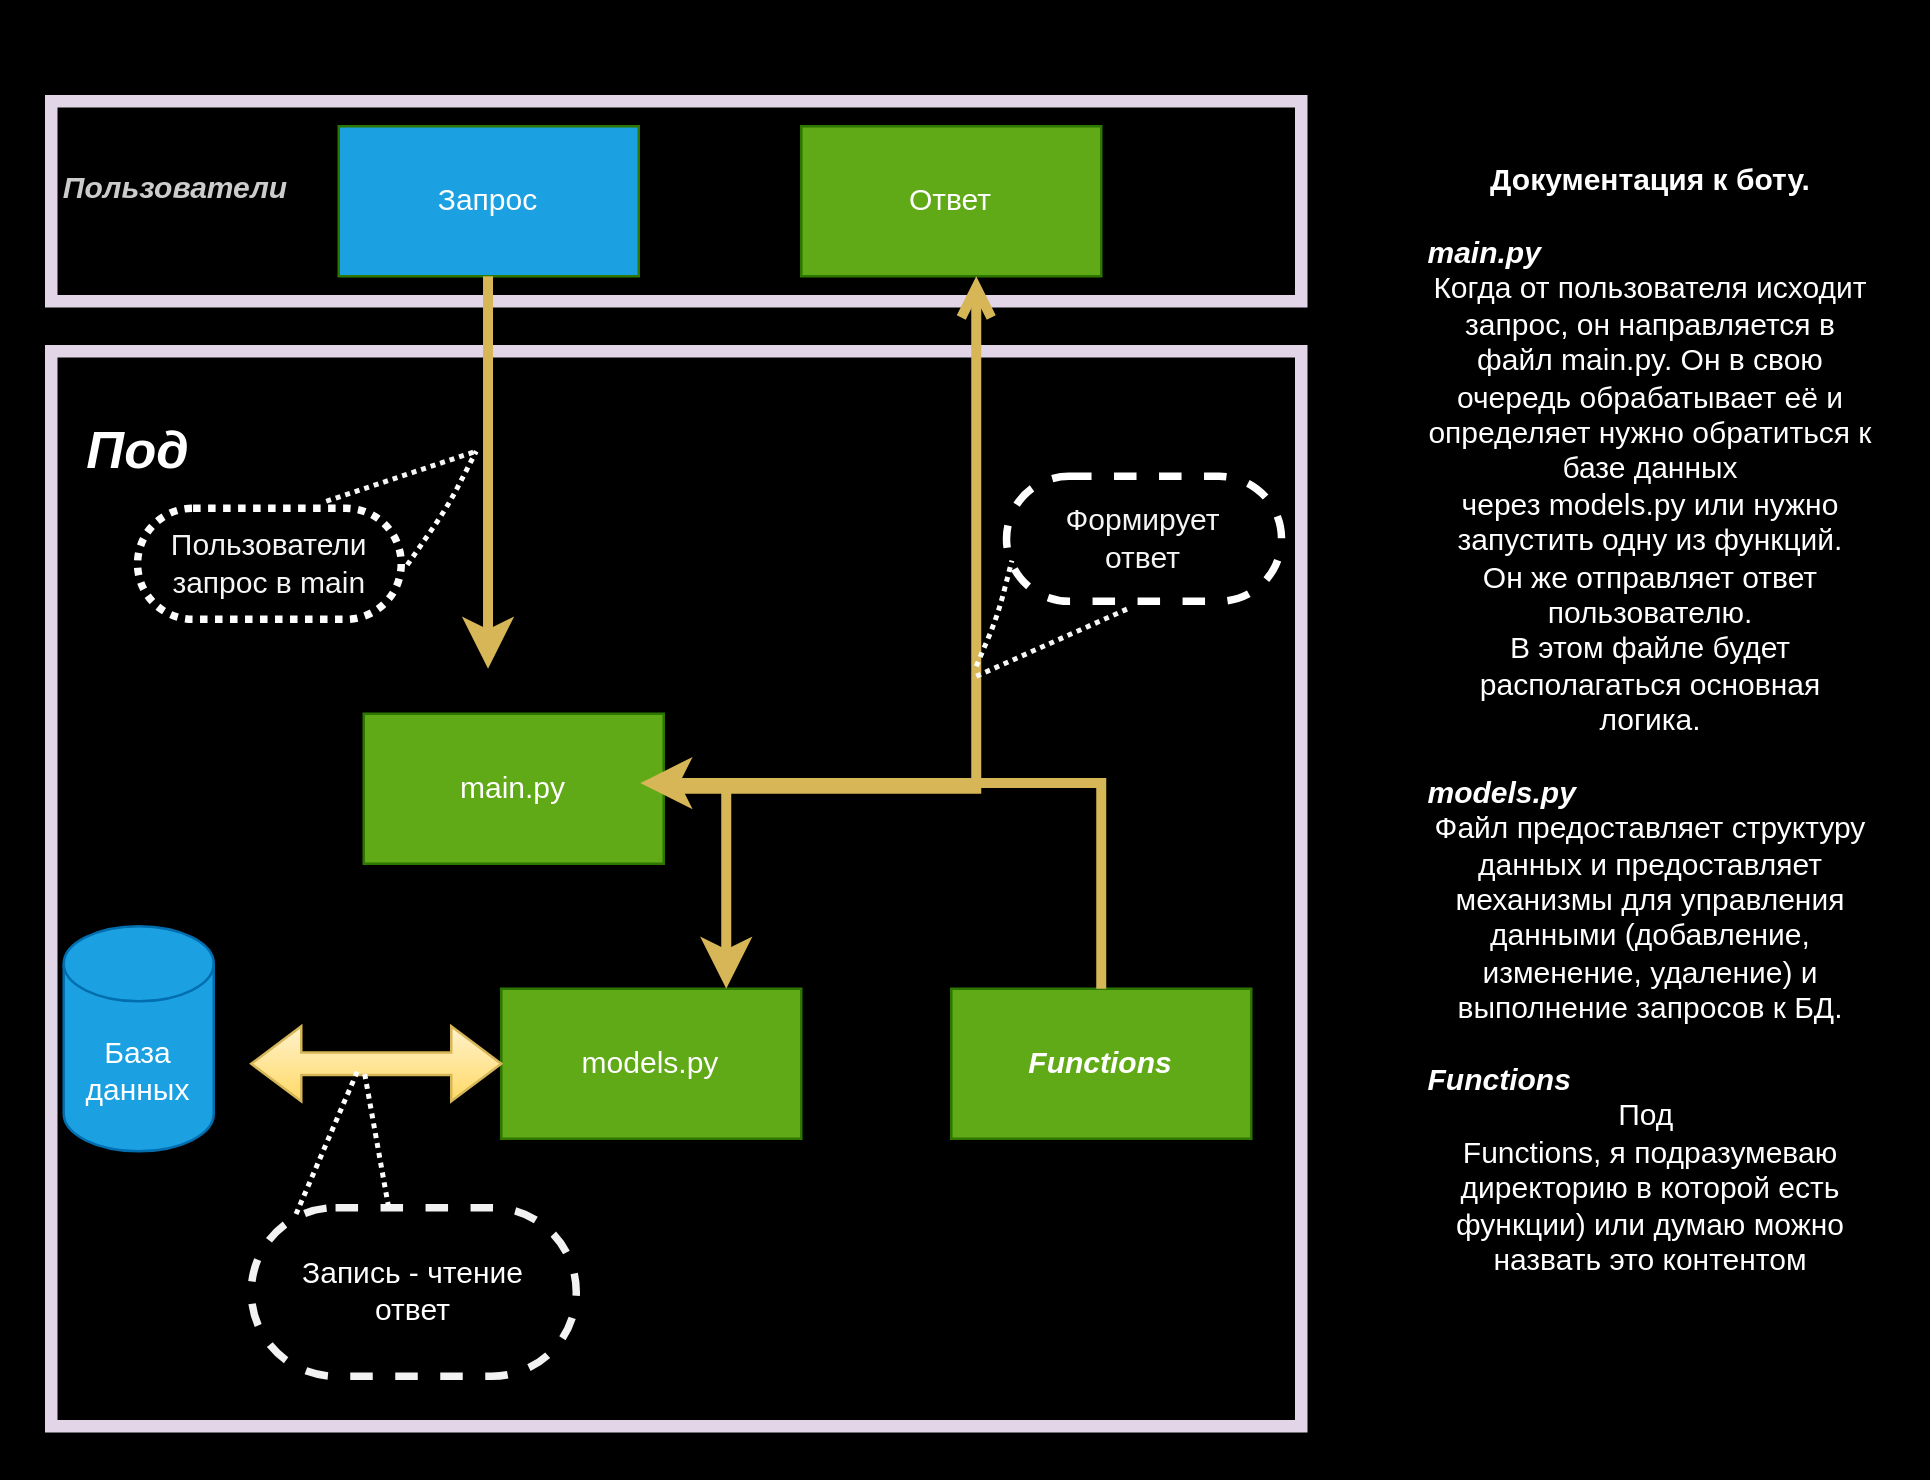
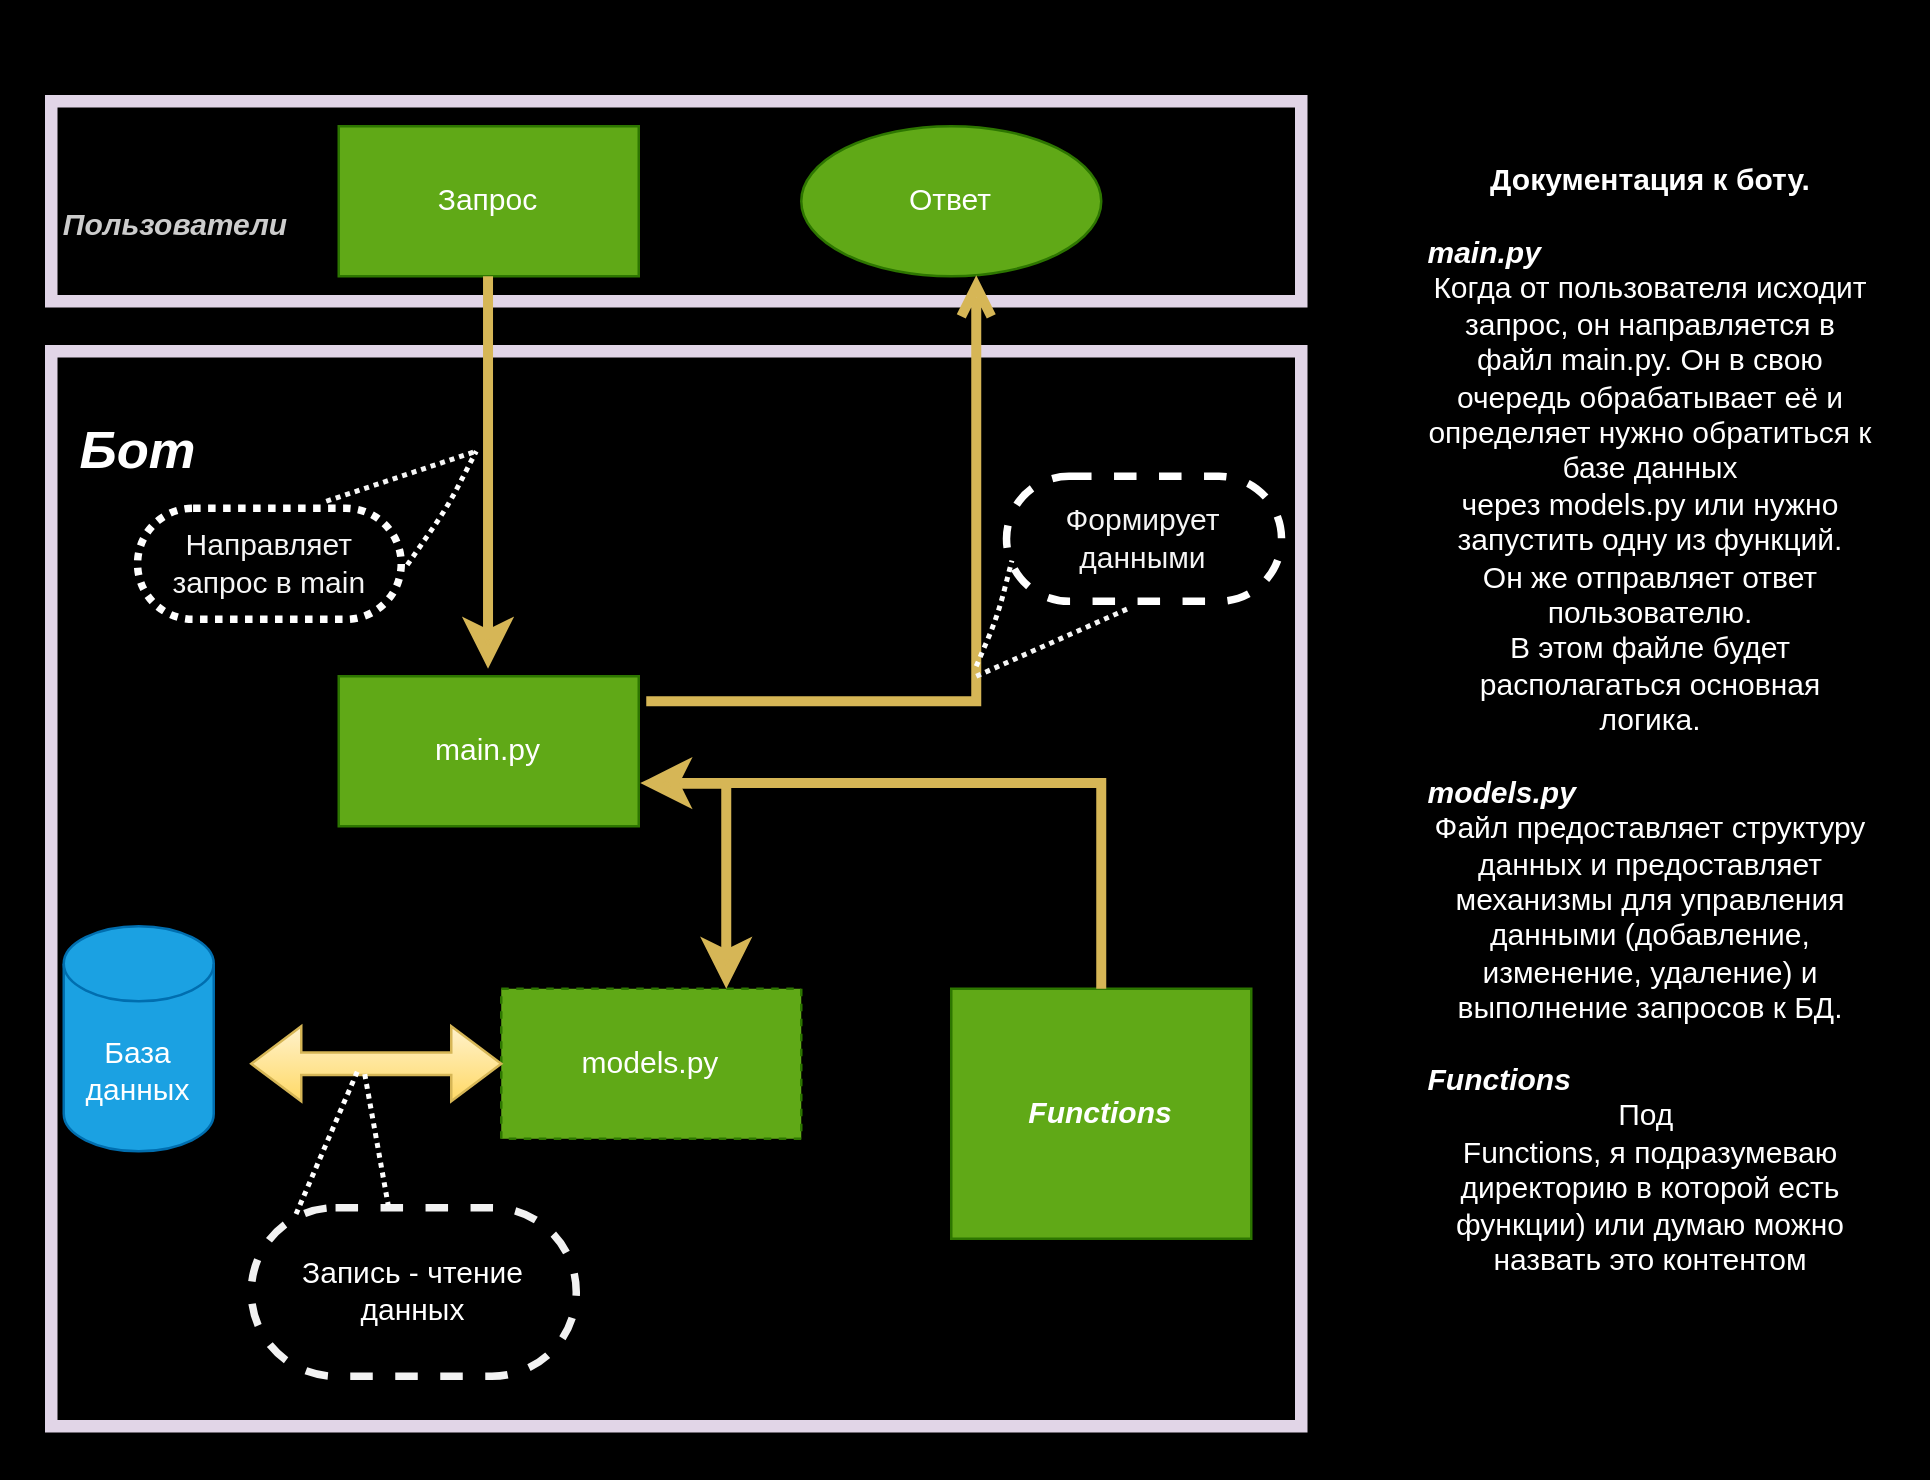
(176, 189) -> (176, 226)
(489, 201) -> (489, 201)
(951, 201) -> (951, 201)
(139, 437) -> (139, 437)
(1144, 539) -> (1144, 539)
(270, 564) -> (270, 564)
(514, 789) -> (489, 751)
(651, 1064) -> (651, 1064)
(1101, 1064) -> (1101, 1114)
(414, 1291) -> (414, 1291)
